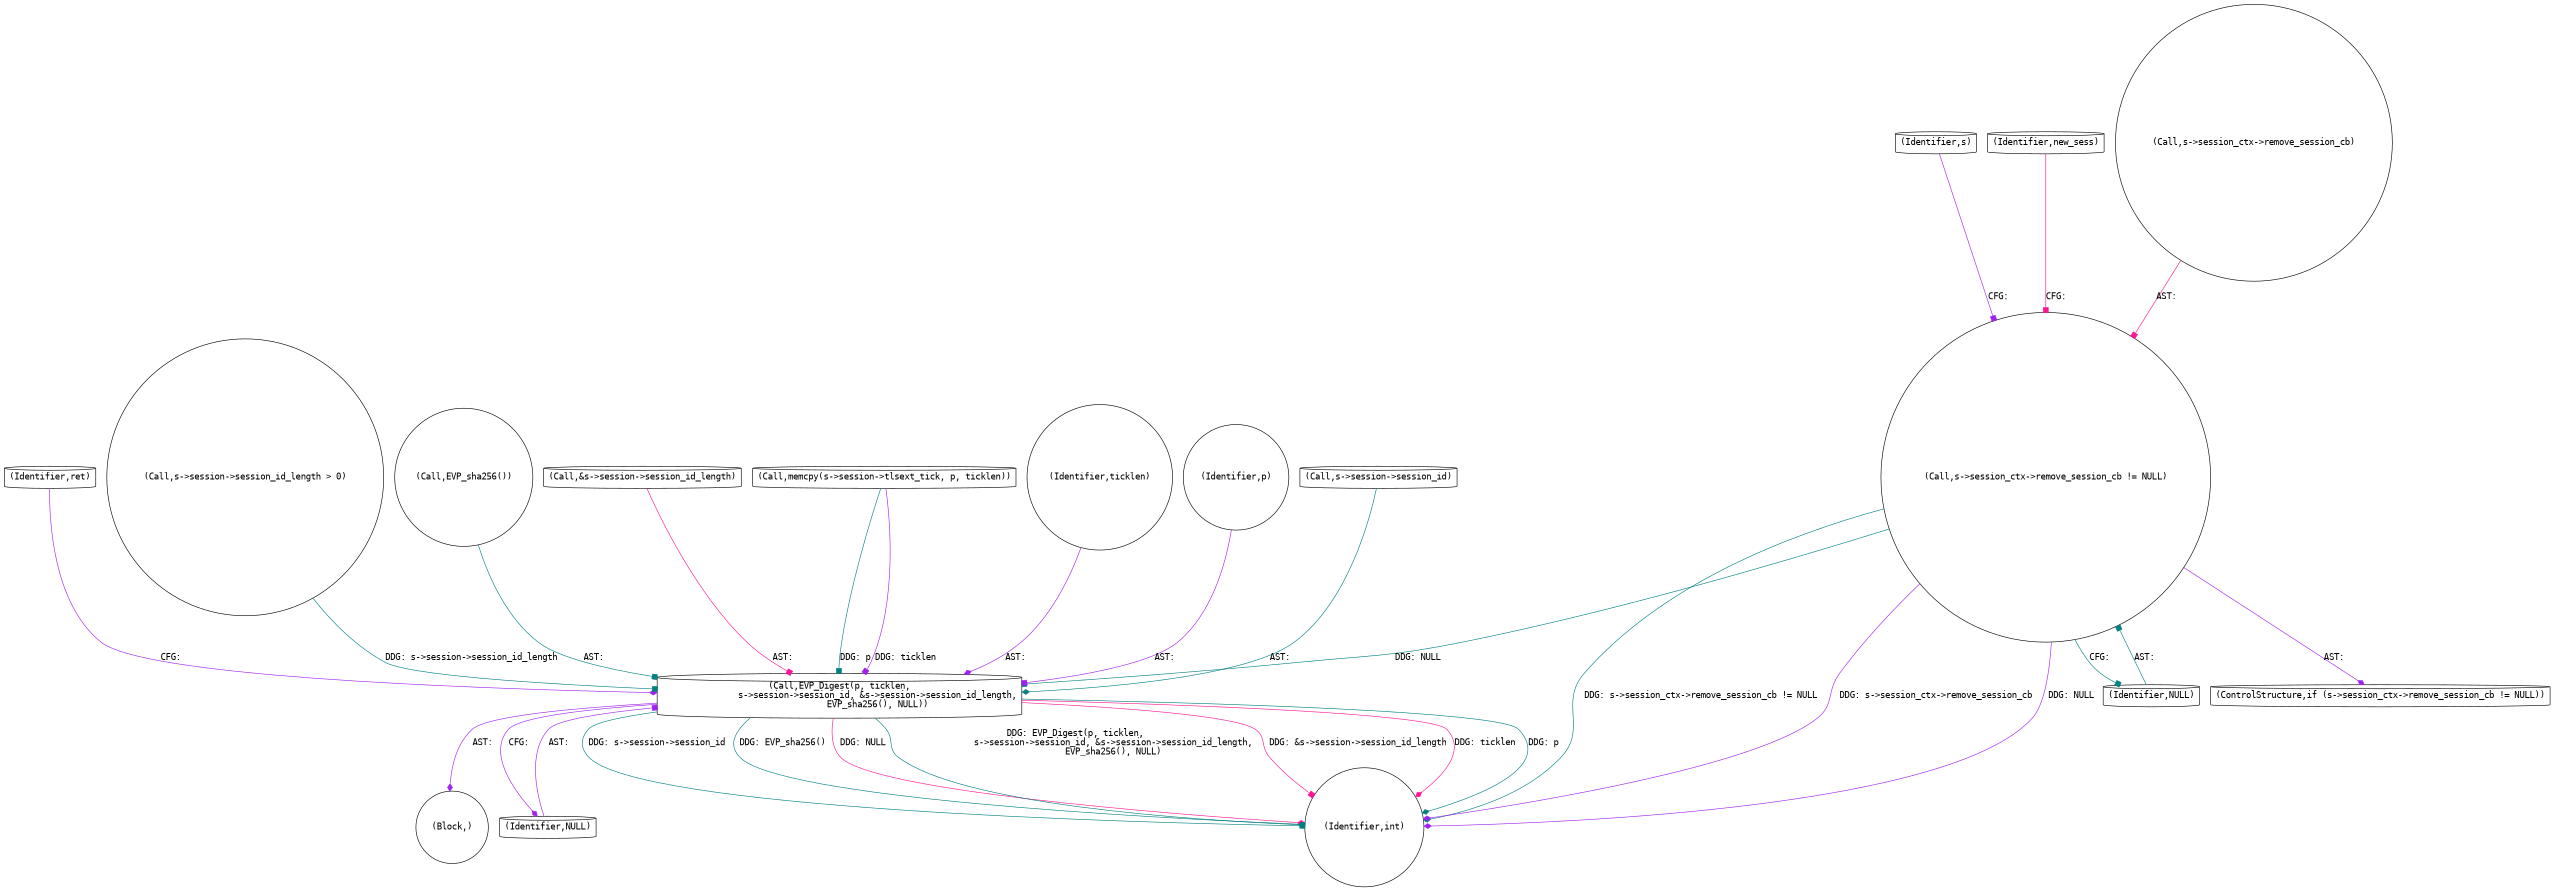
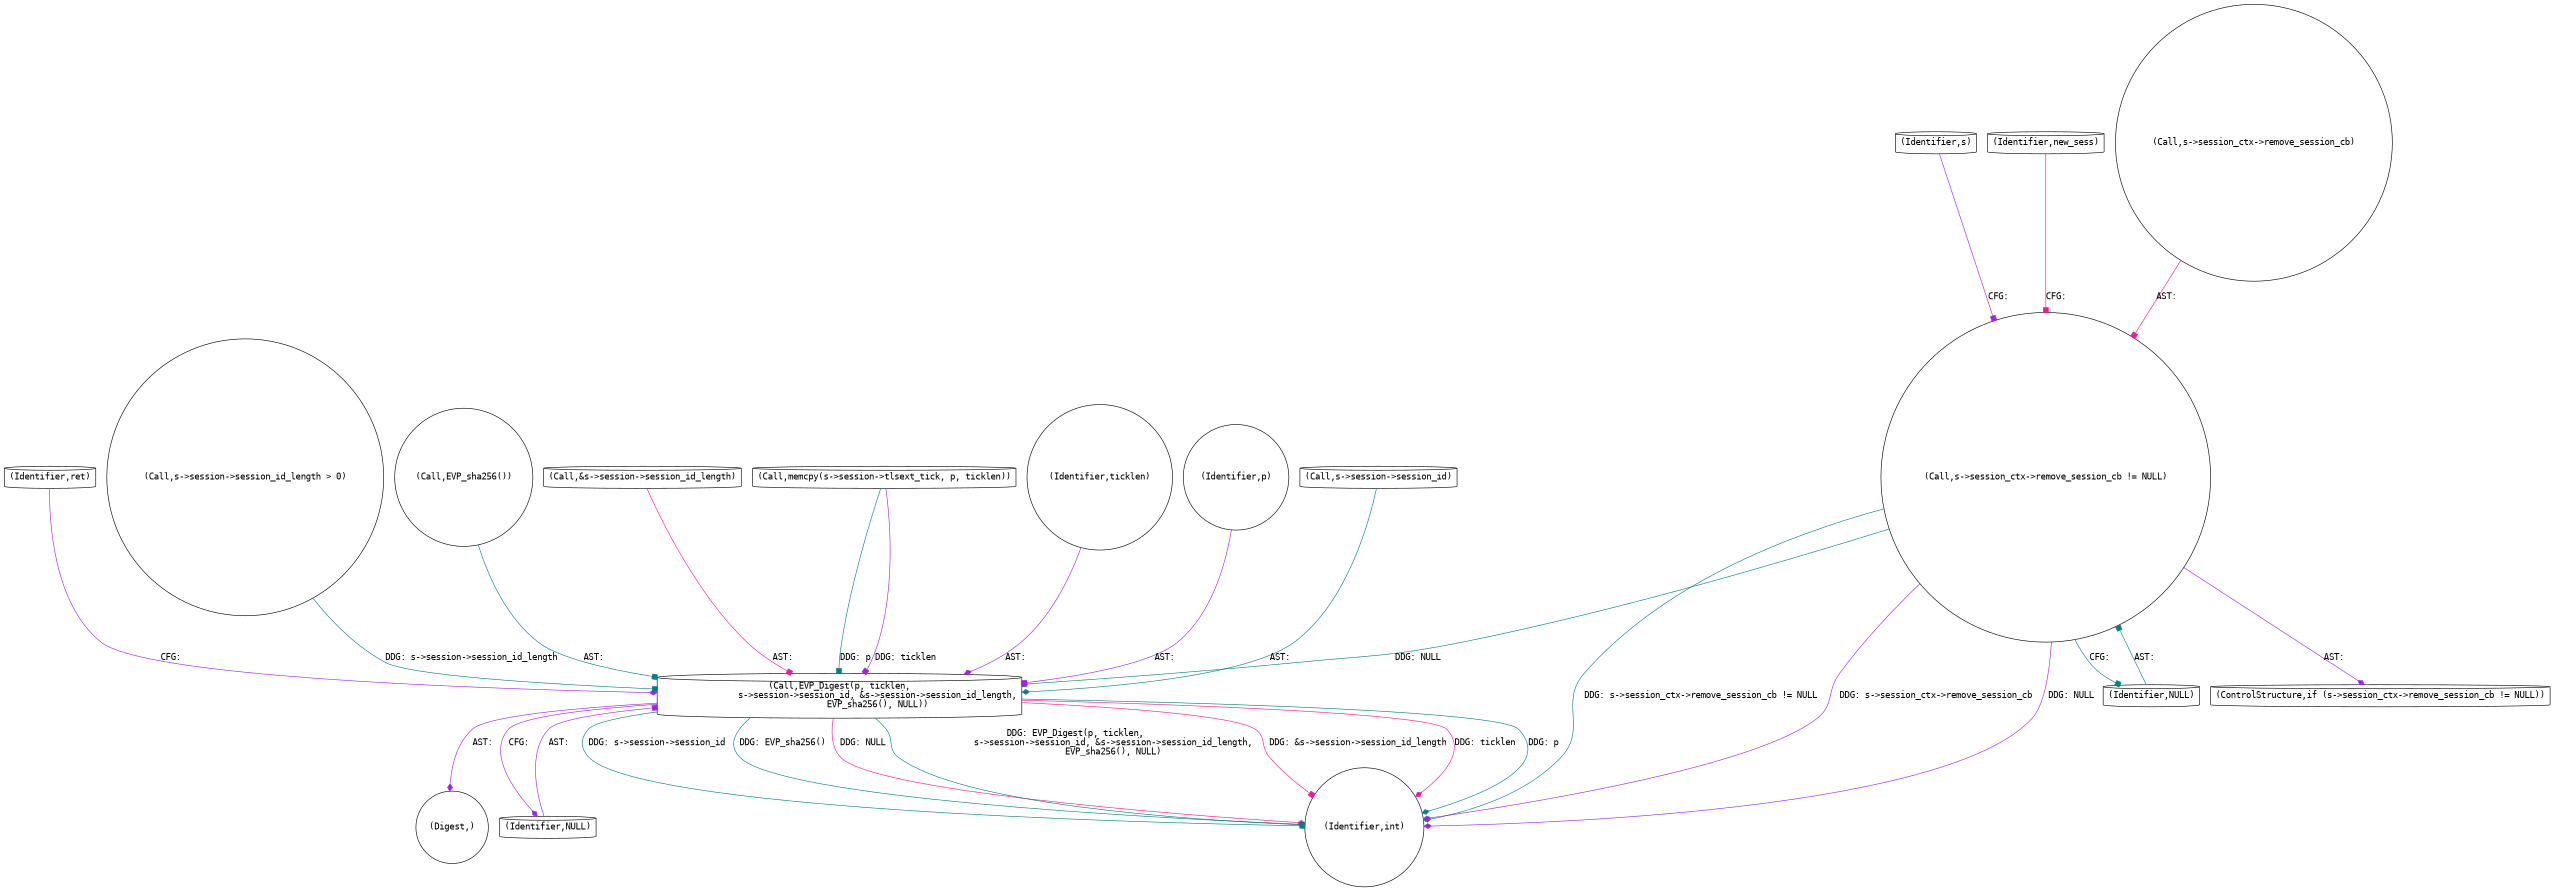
(452, 827) -> (452, 827)
